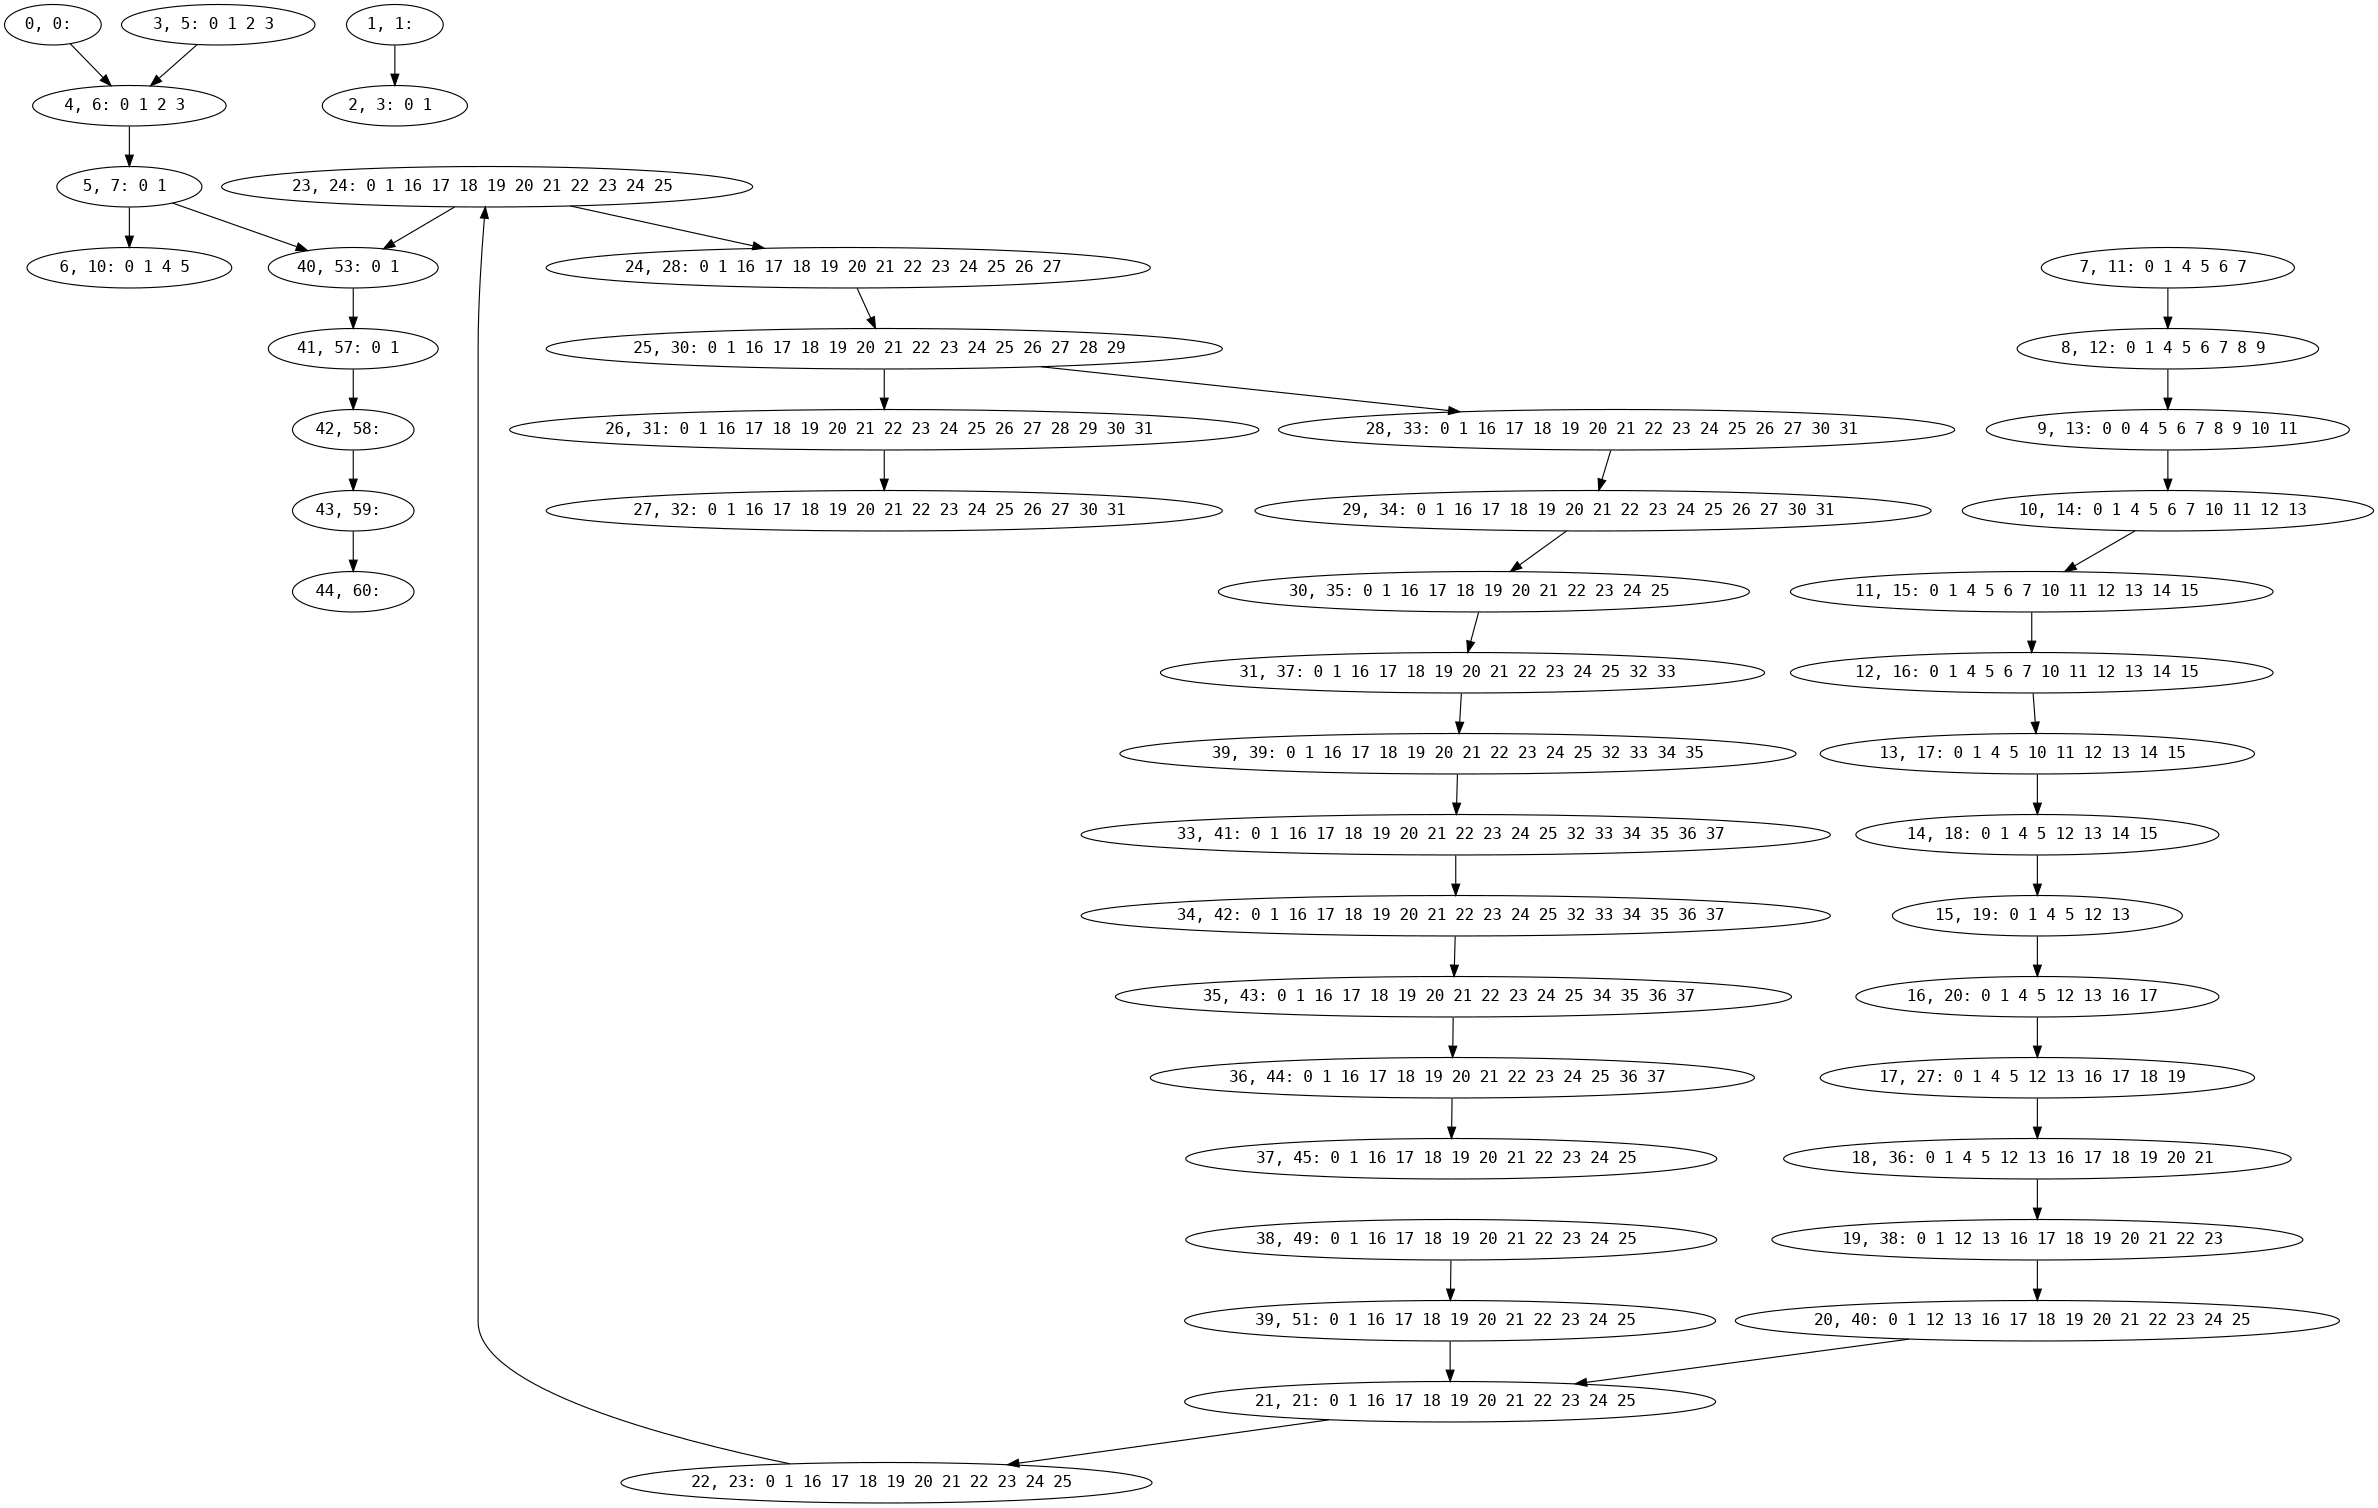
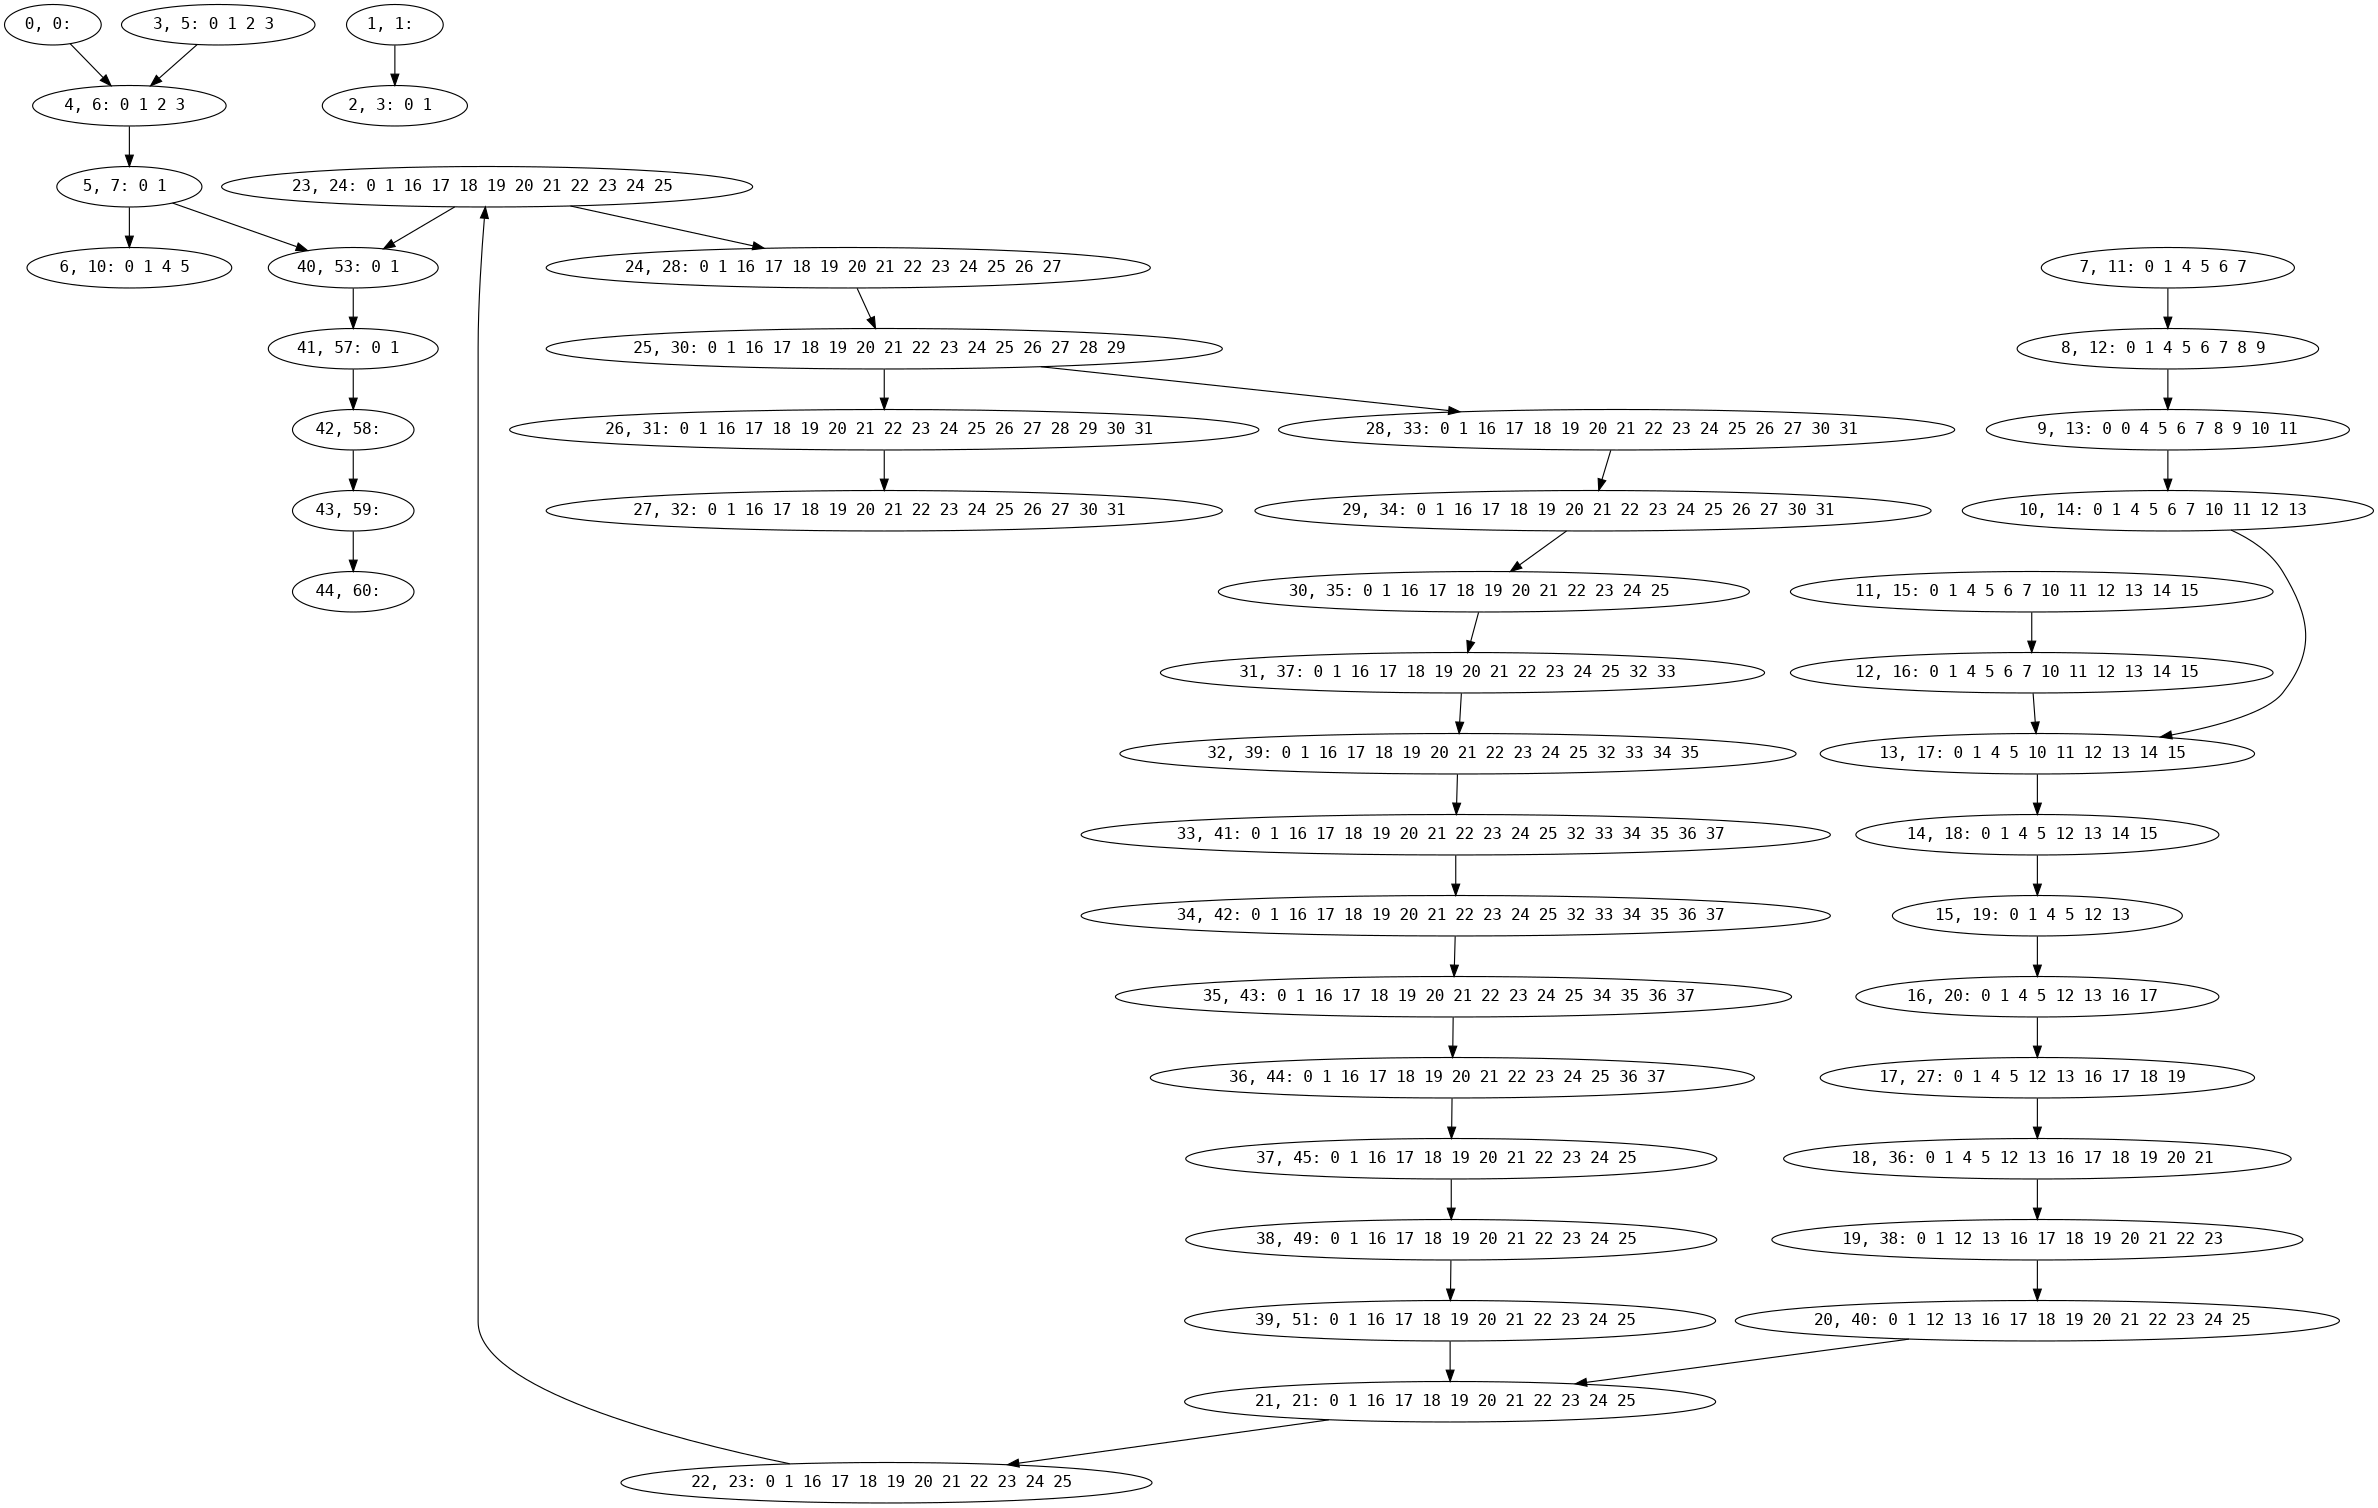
(2105, 548) -> (2302, 659)
(1458, 754) -> (1458, 754)
none -> (1451, 1194)
